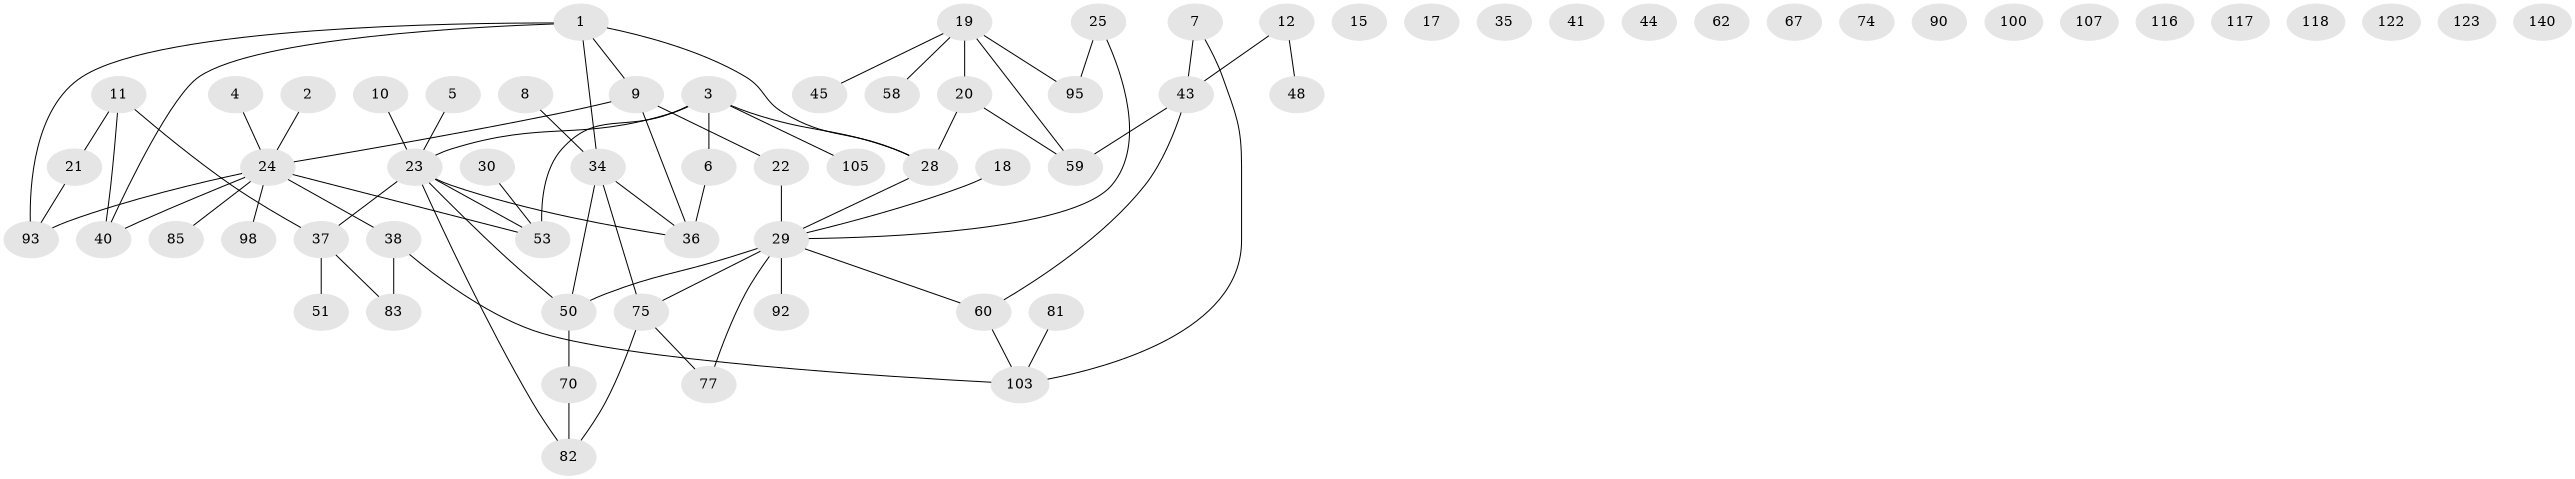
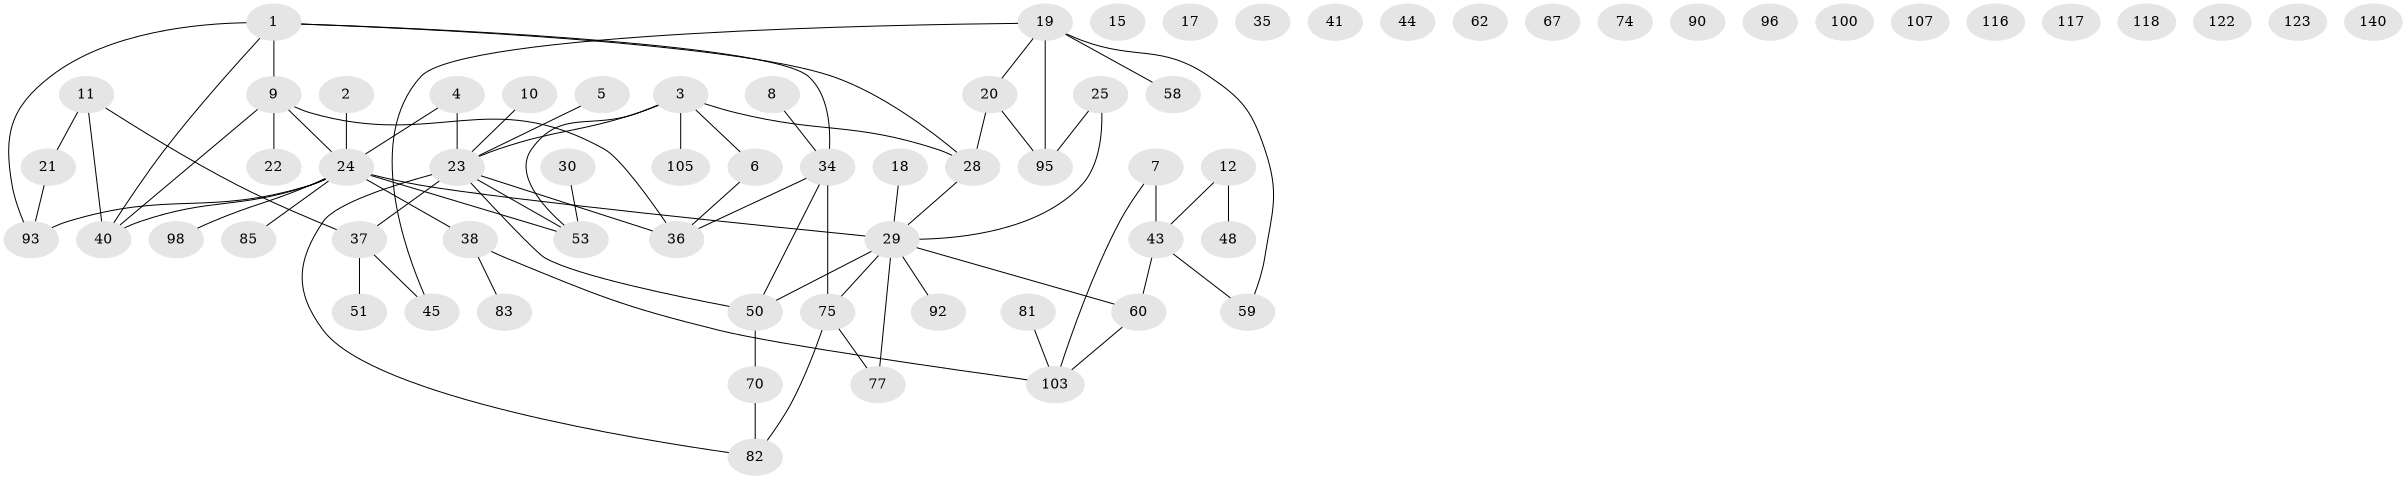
none -> (1770, 22)
none -> (457, 131)
(1020, 131) -> (1018, 131)
none -> (189, 167)
(781, 204) -> (618, 210)
(357, 276) -> (396, 276)
